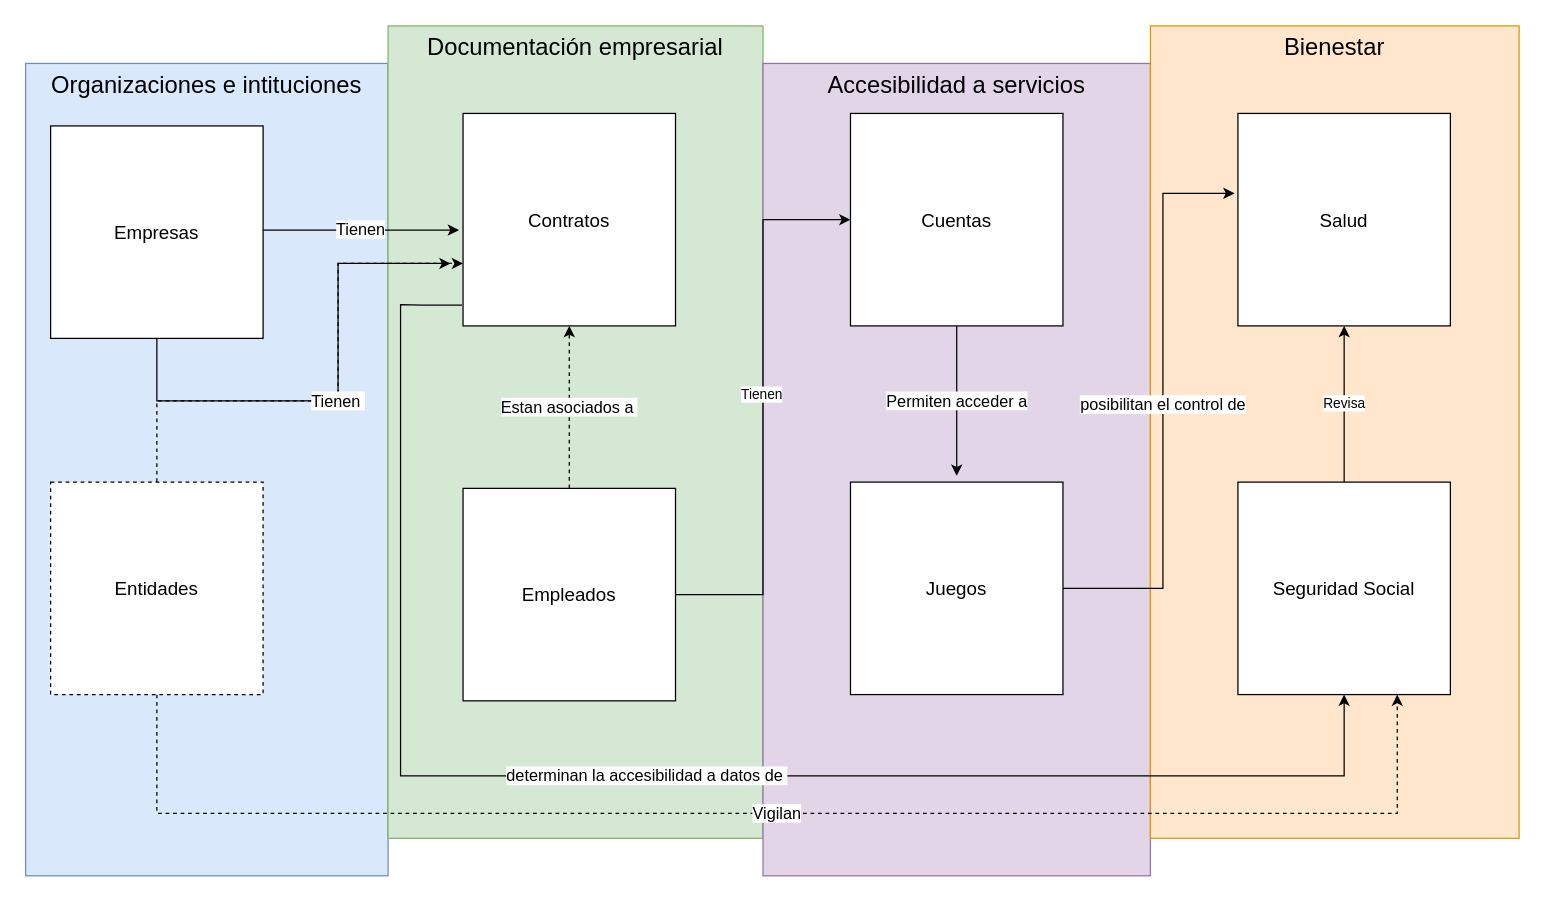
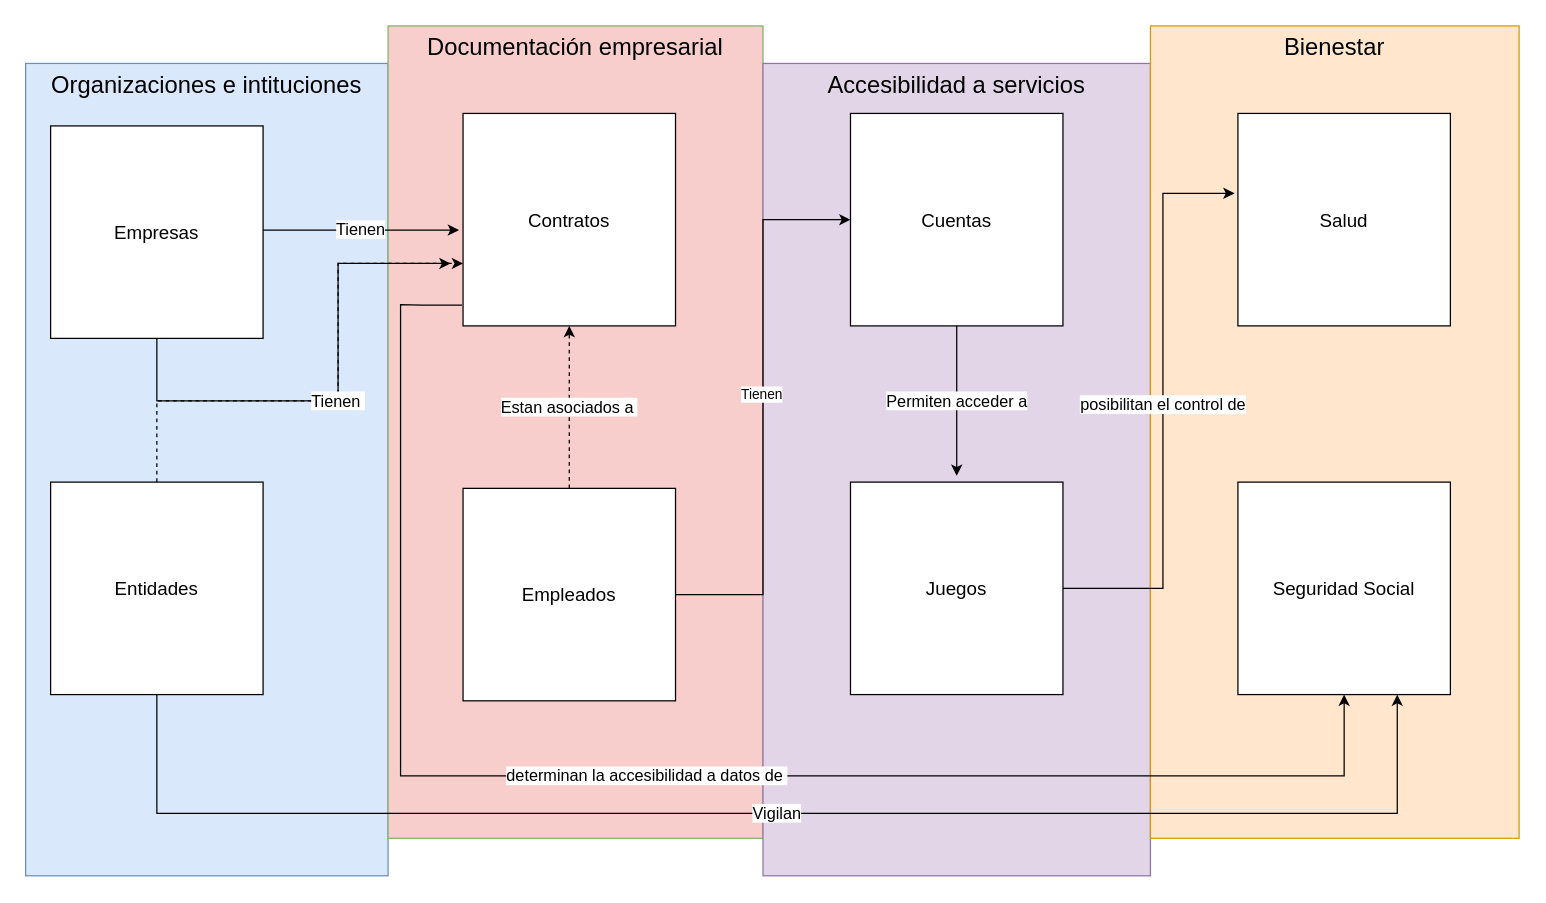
(1344, 408) -> none
(576, 432) -> (576, 432)
(157, 588) -> (157, 588)
(395, 813) -> (395, 813)
